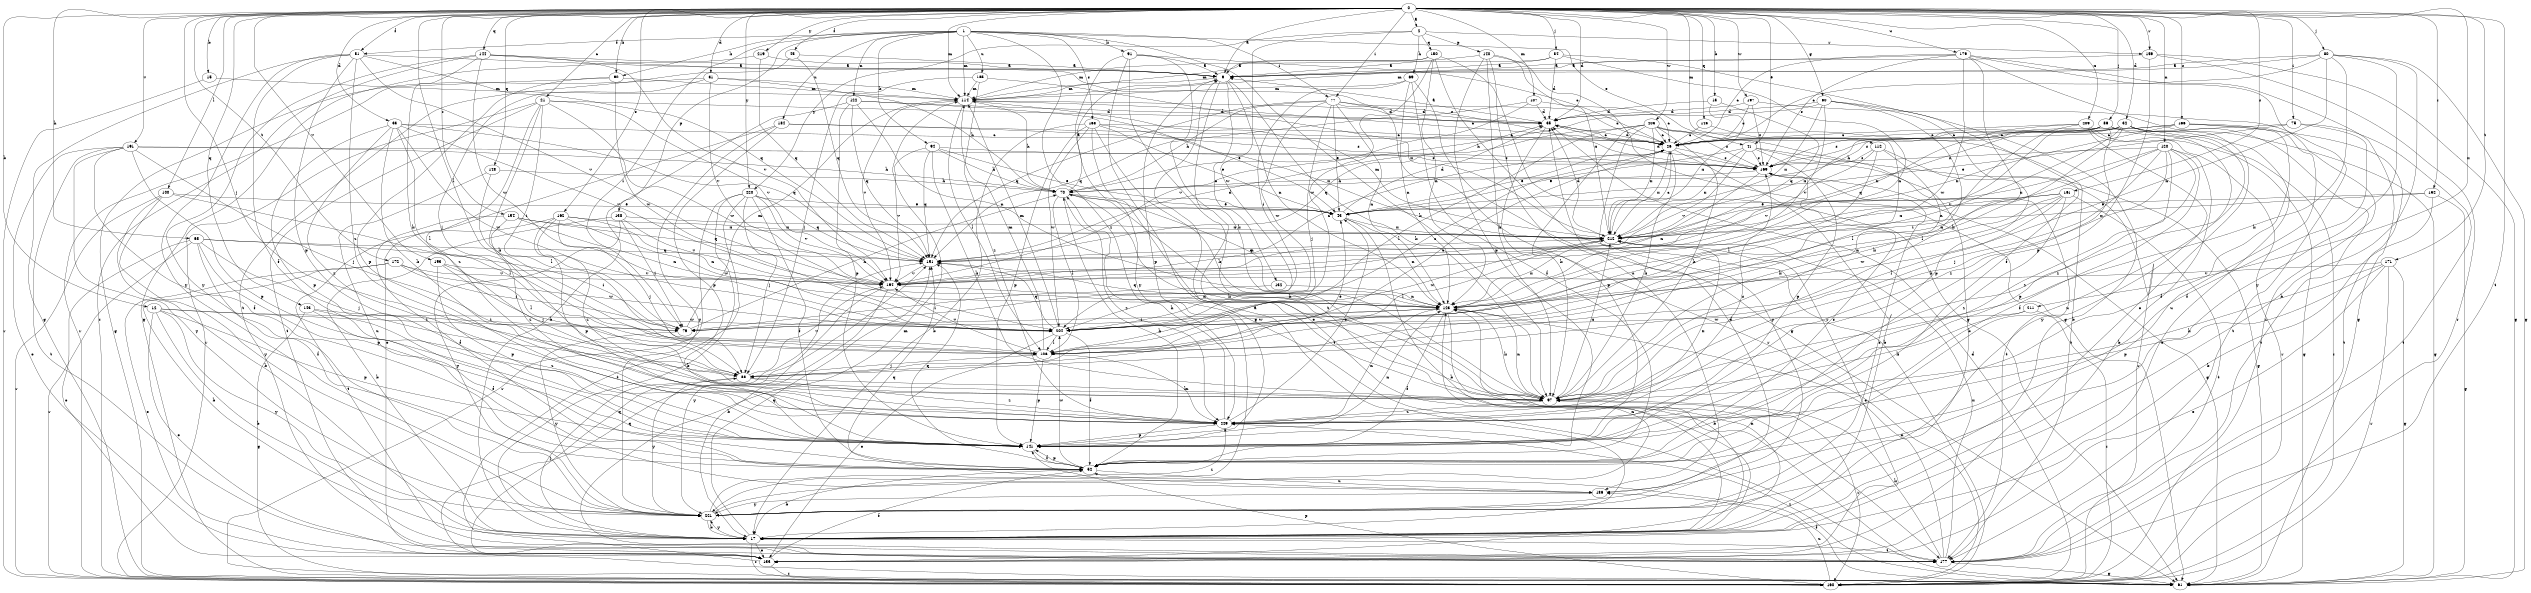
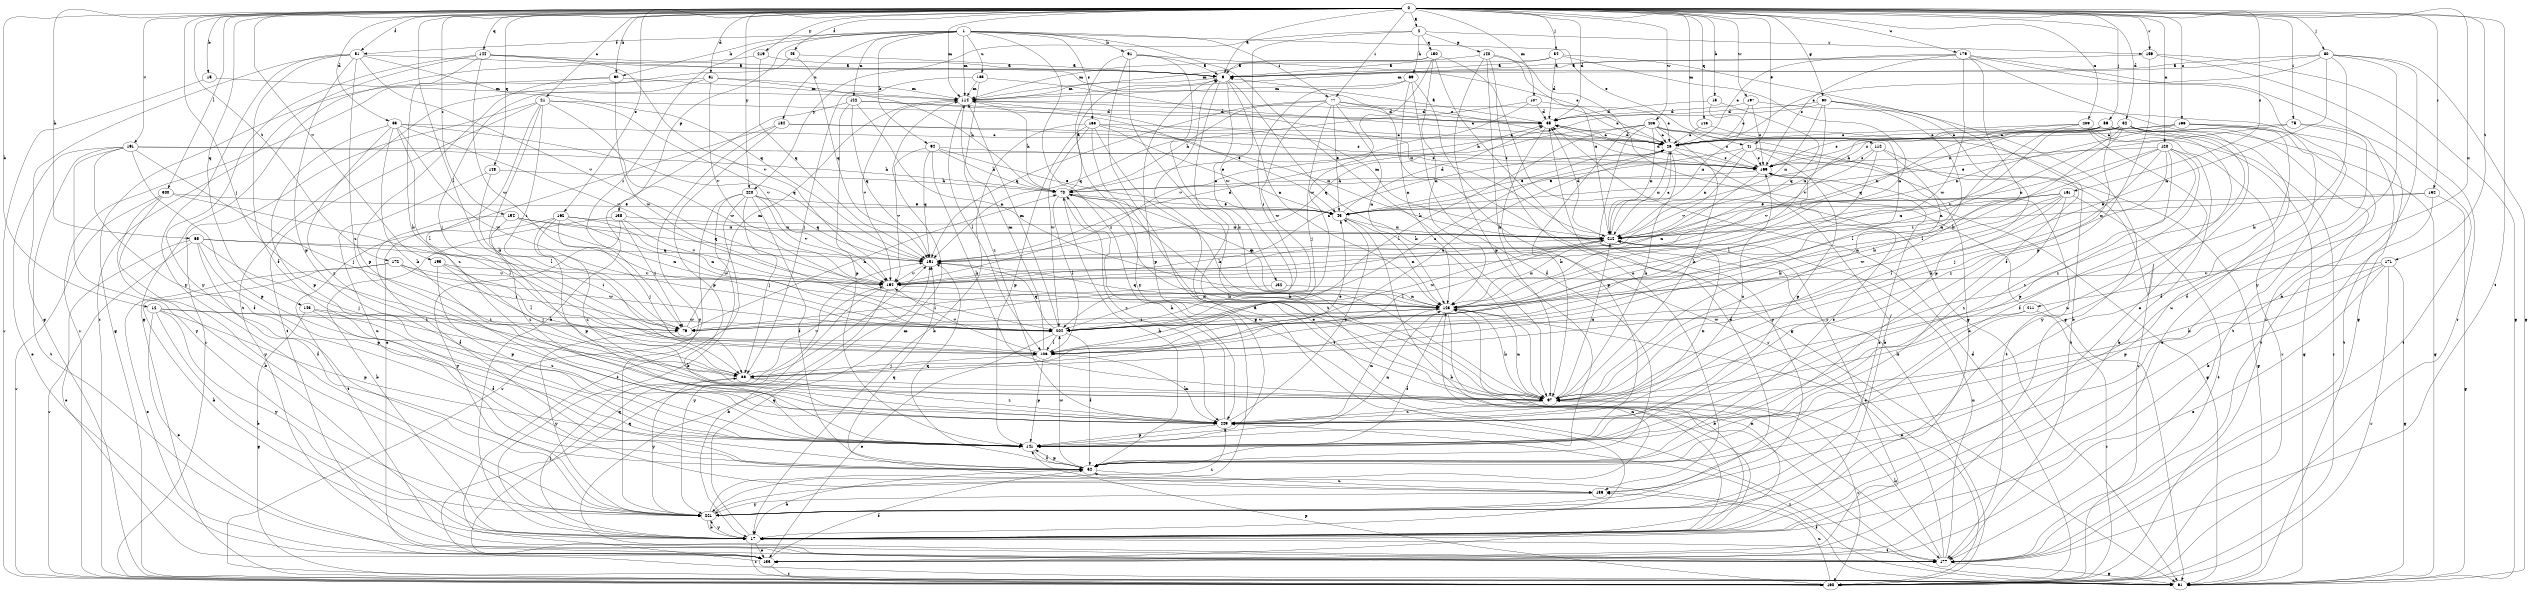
(166, 193) -> (166, 193)
